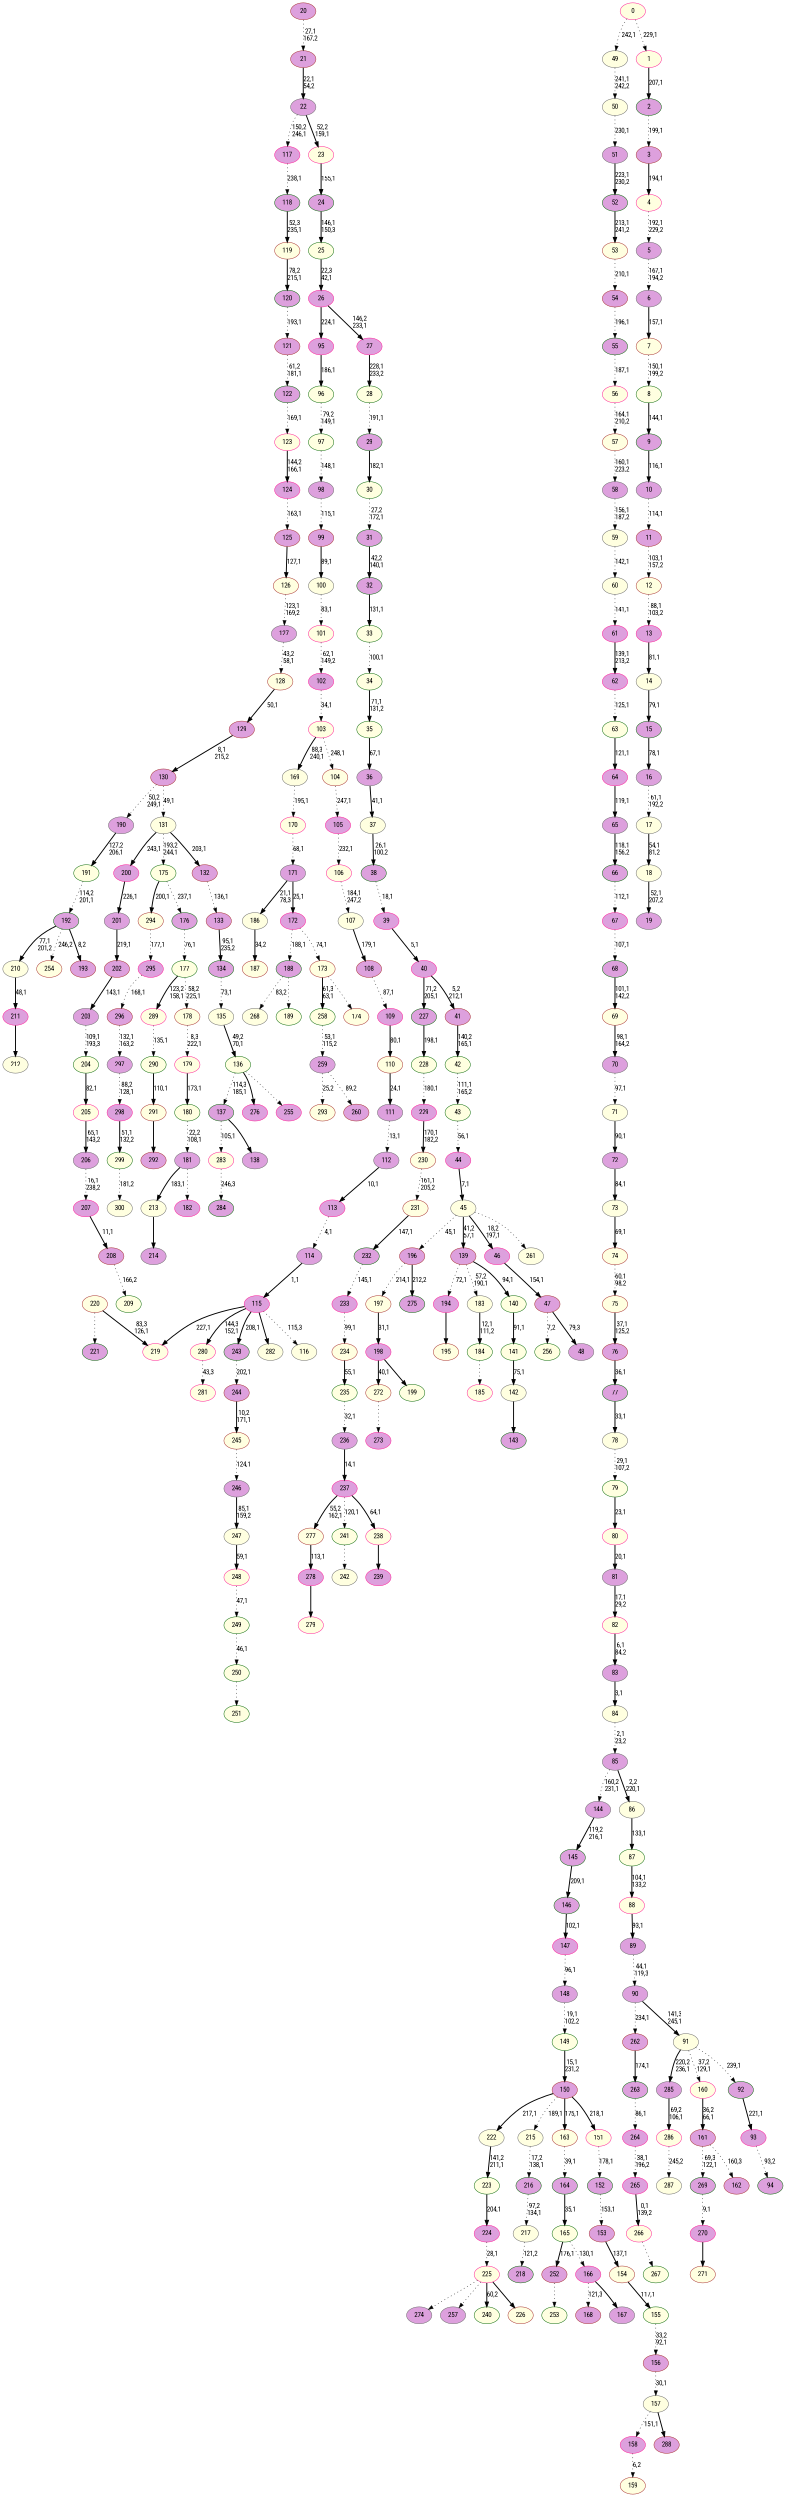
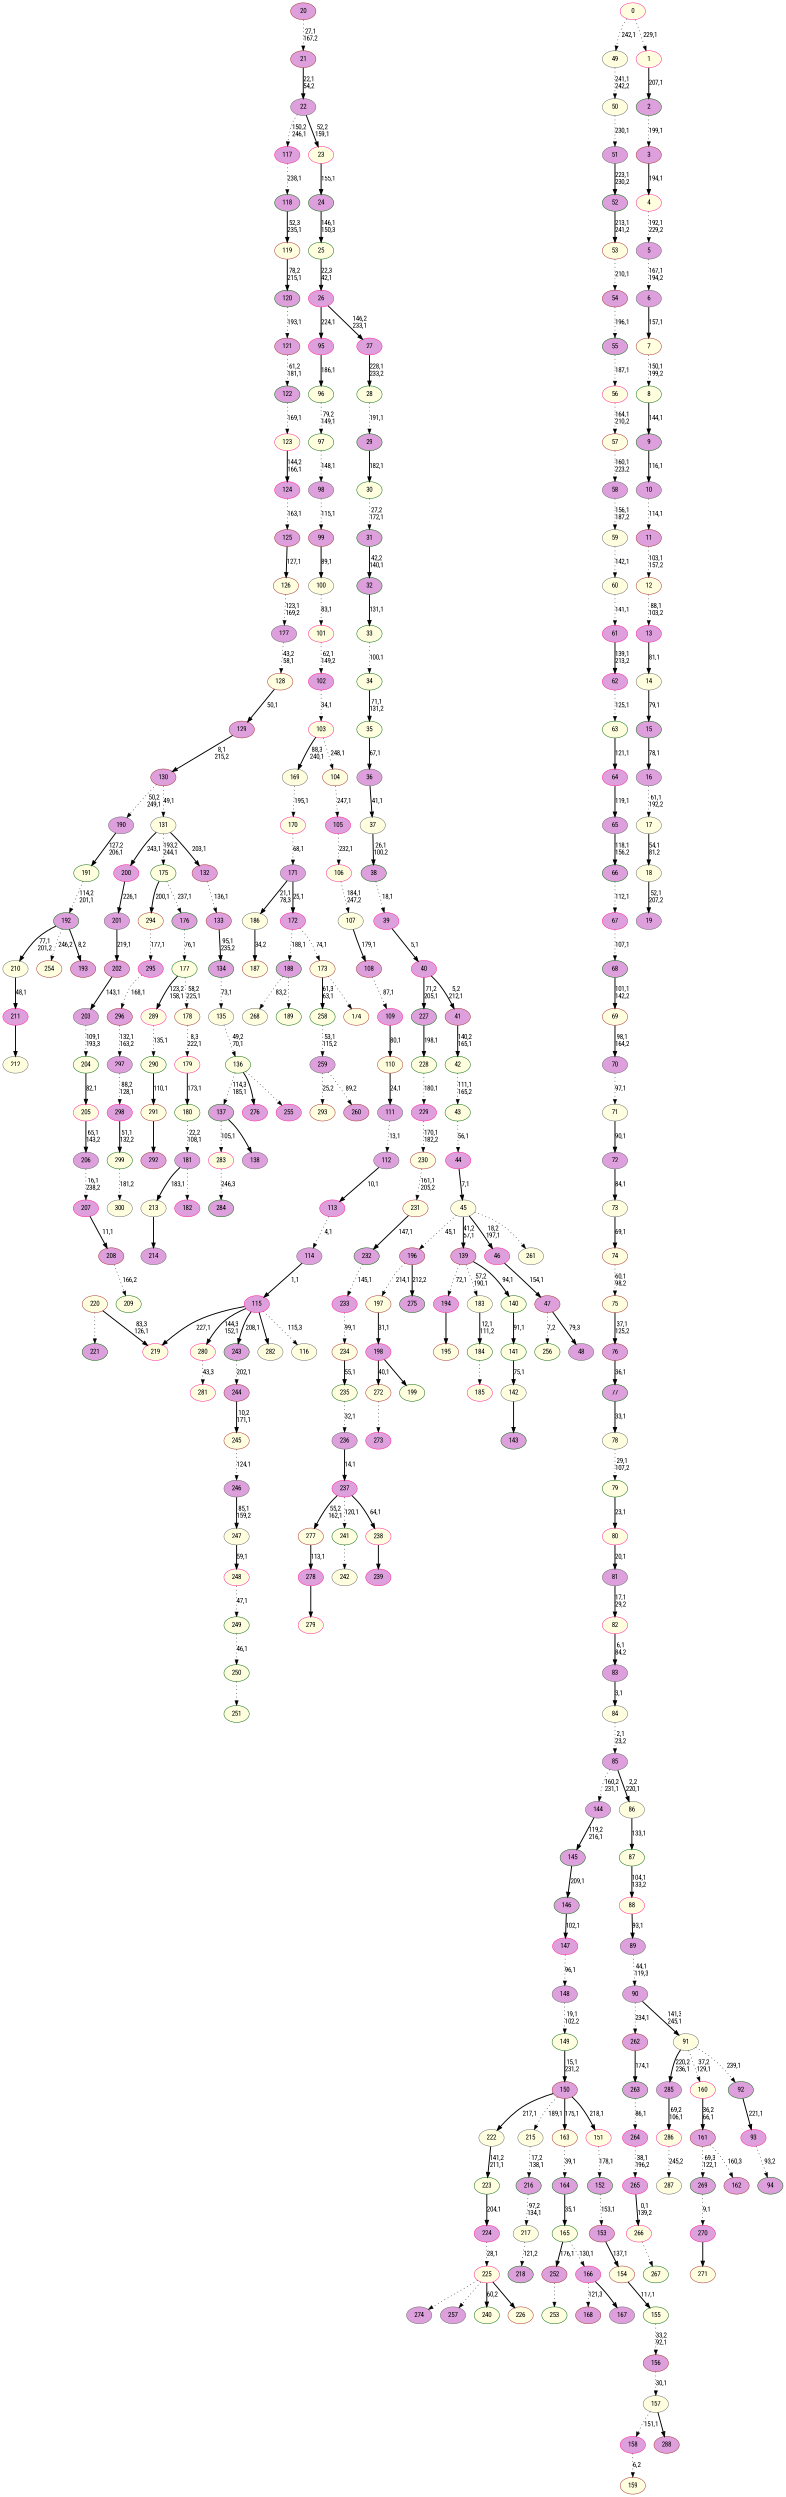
(229, 1039) -> (229, 1039)
(423, 1134) -> (423, 1134)
